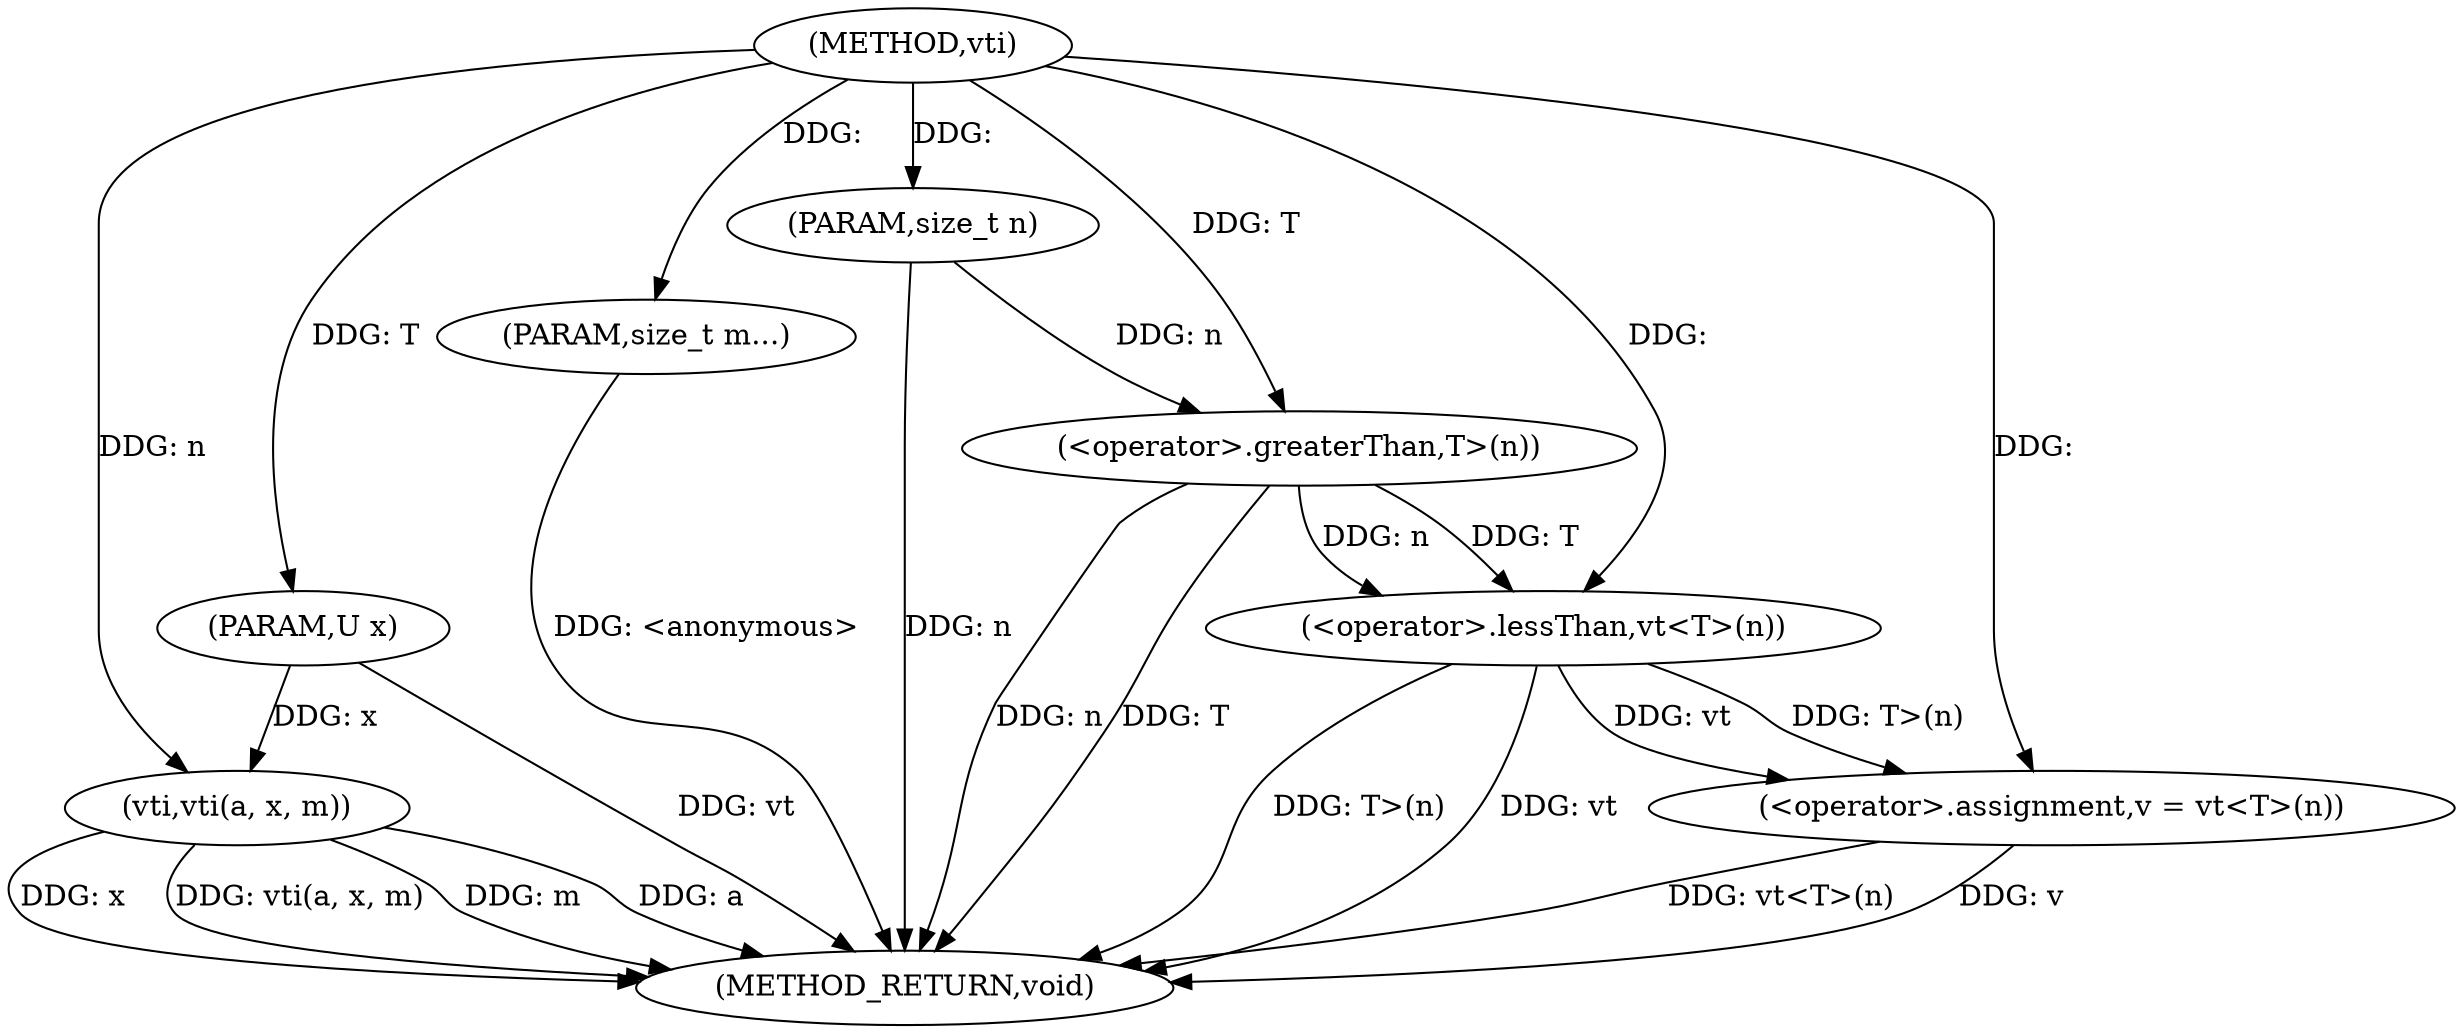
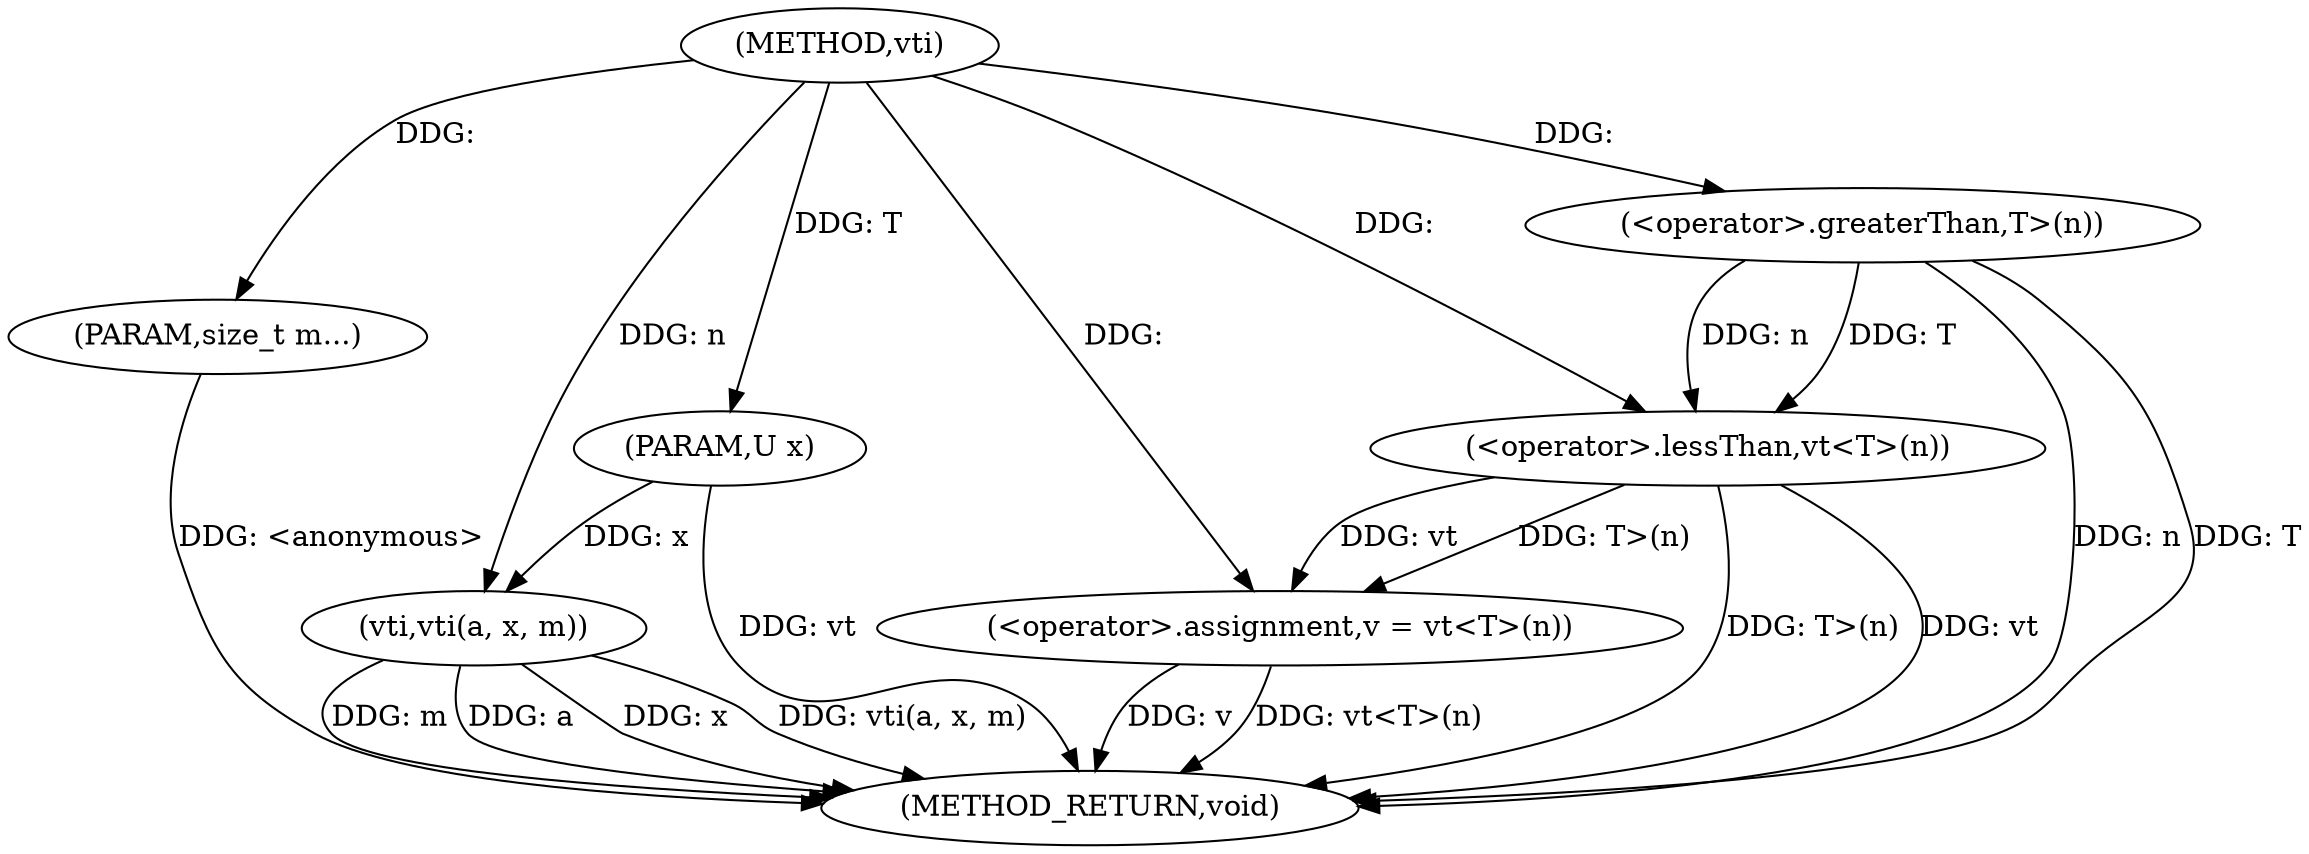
(913, 225) -> none
(1246, 225) -> (1579, 135)
